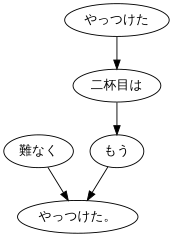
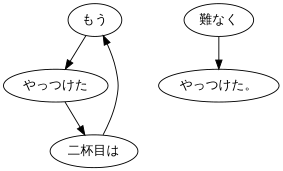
(100, 180) -> (78, 49)
